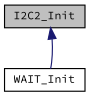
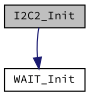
(52, 54) -> (37, 43)
